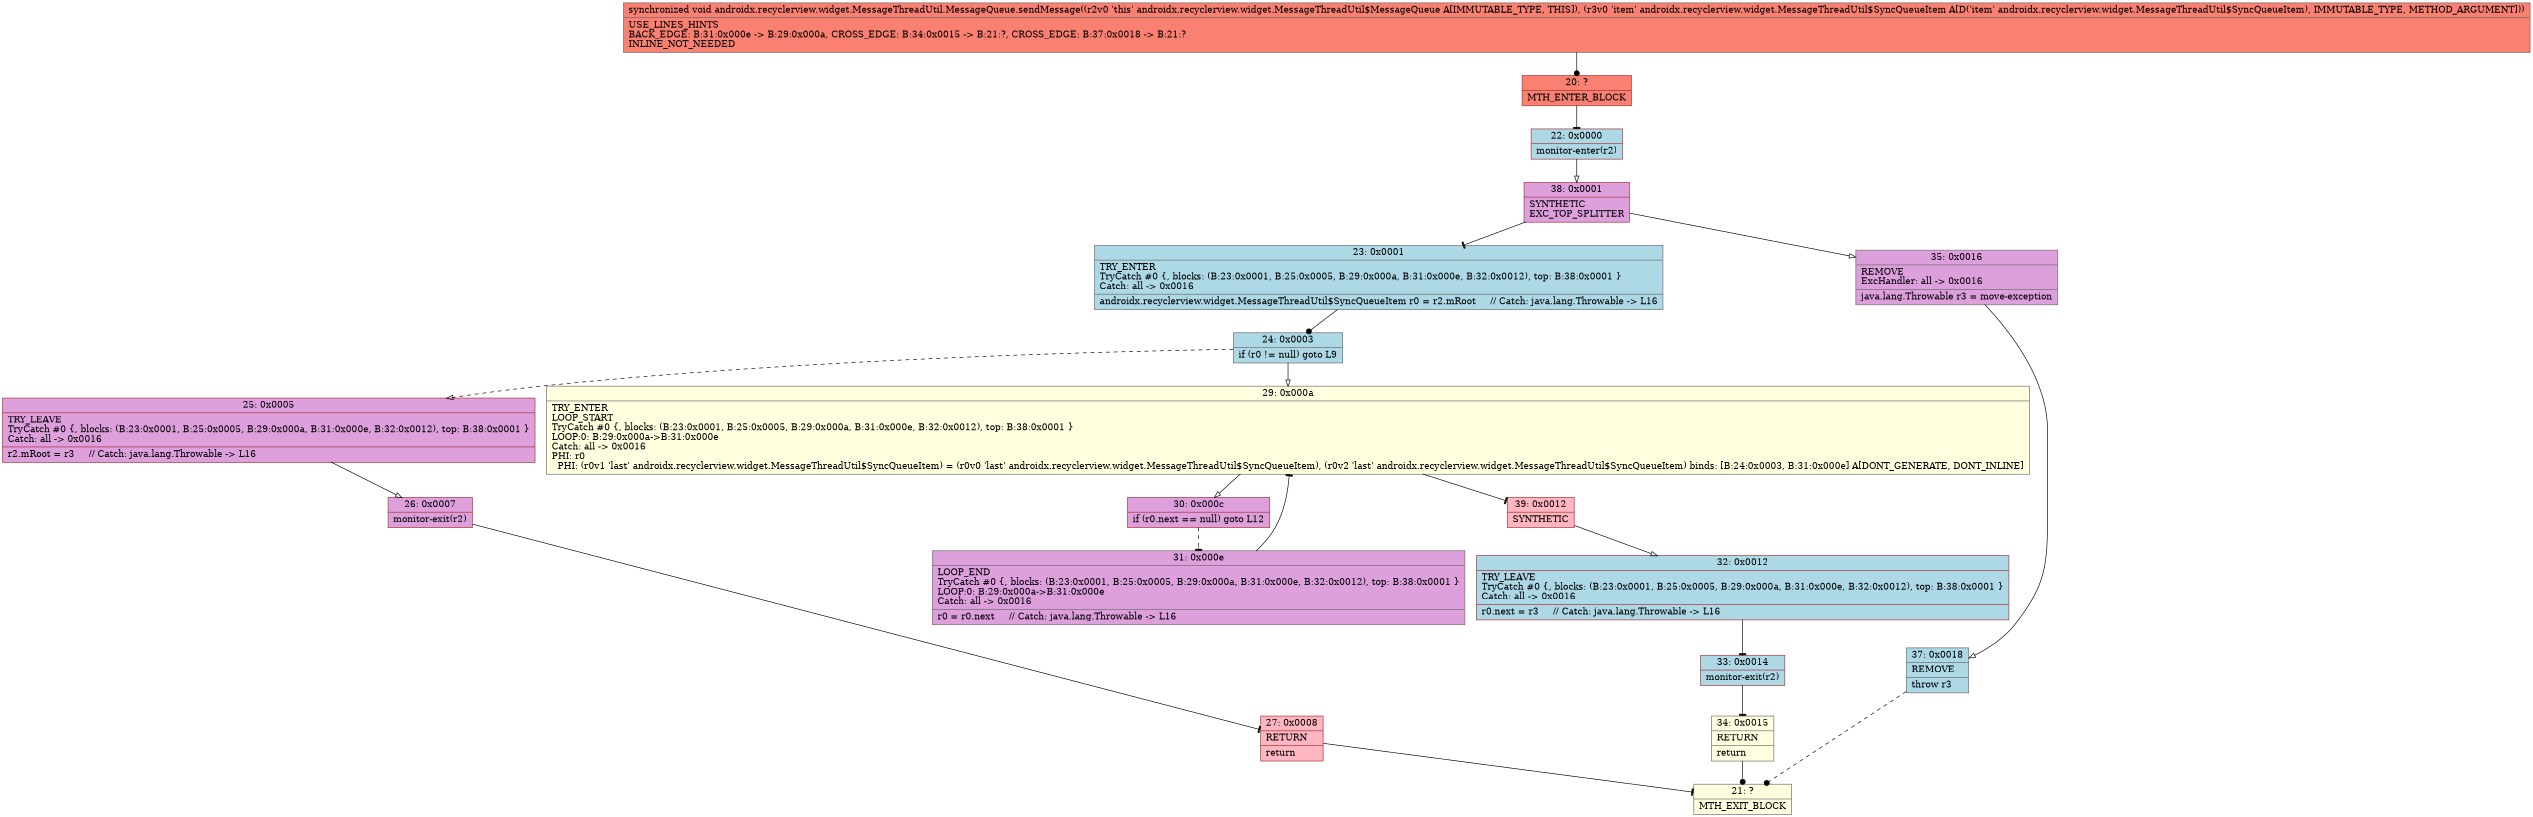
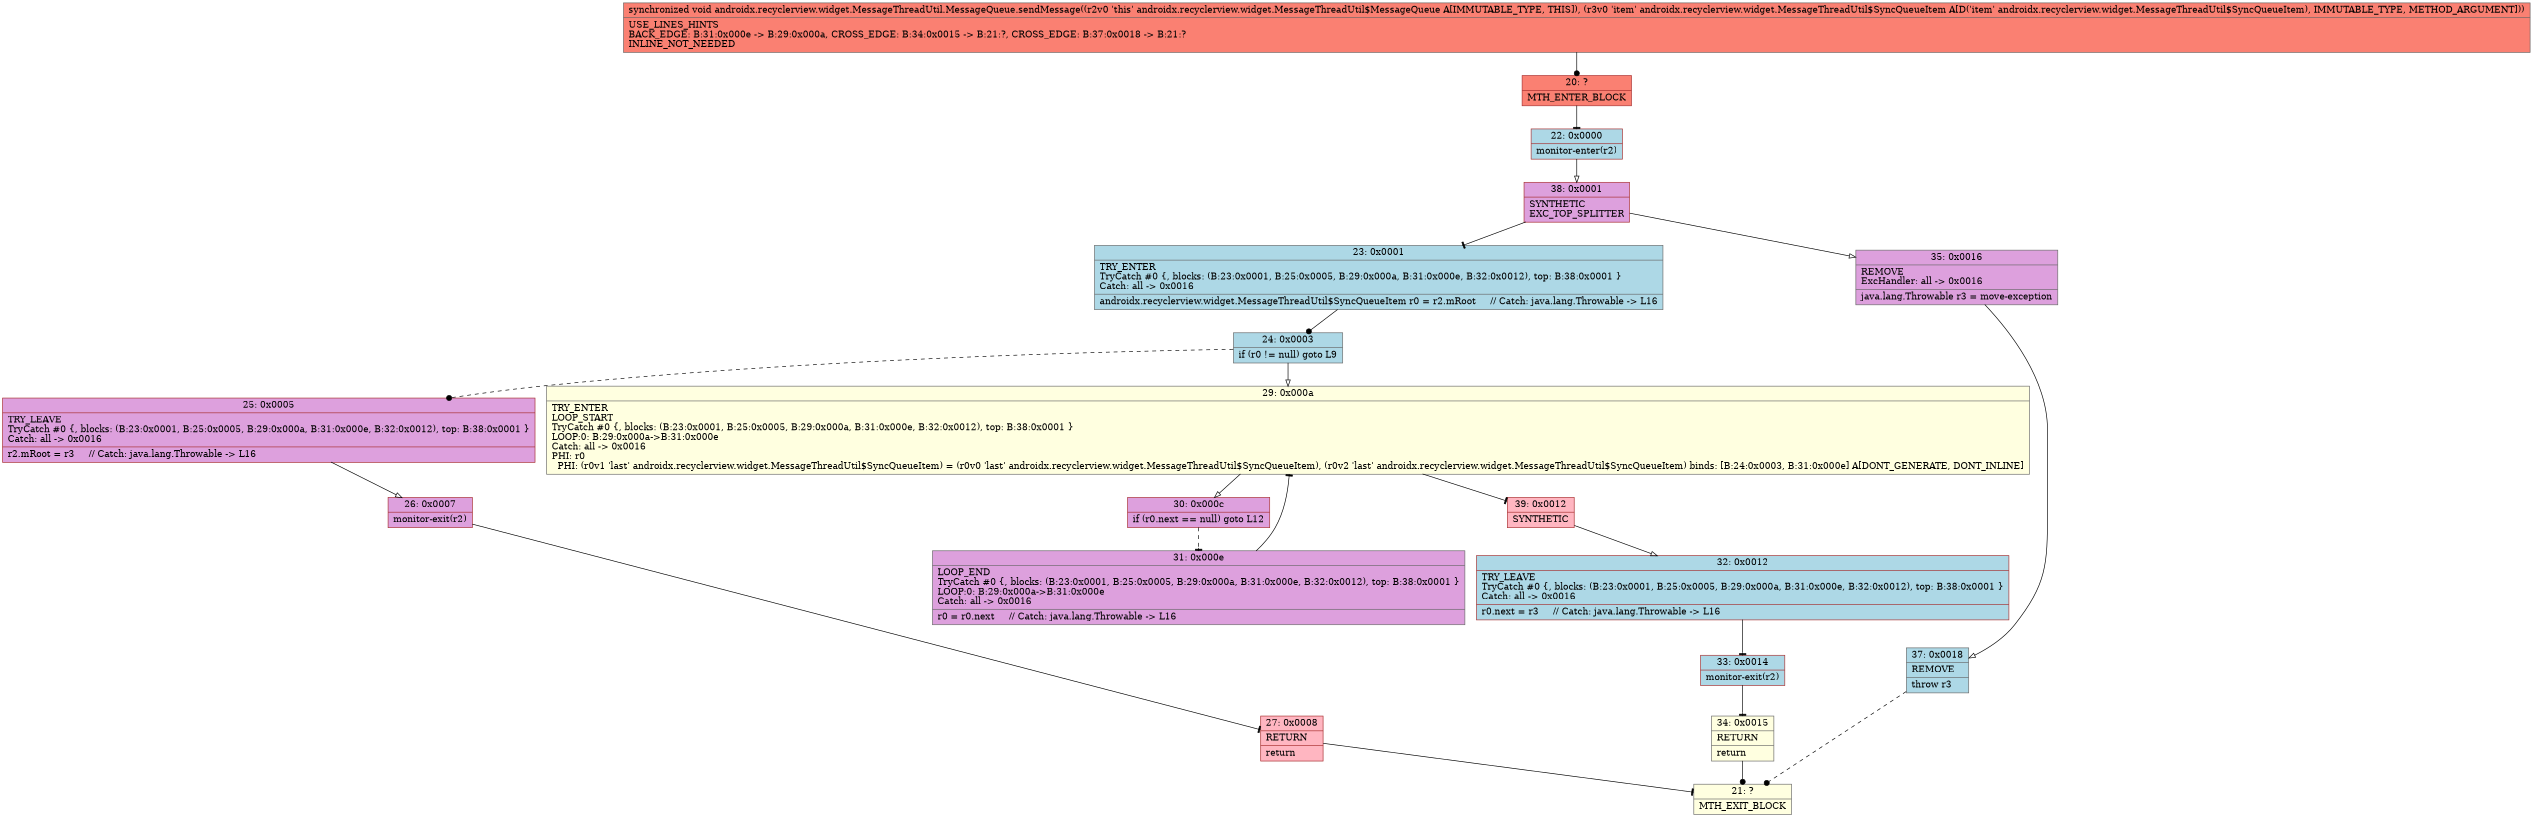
(842, 363) -> (842, 363)
